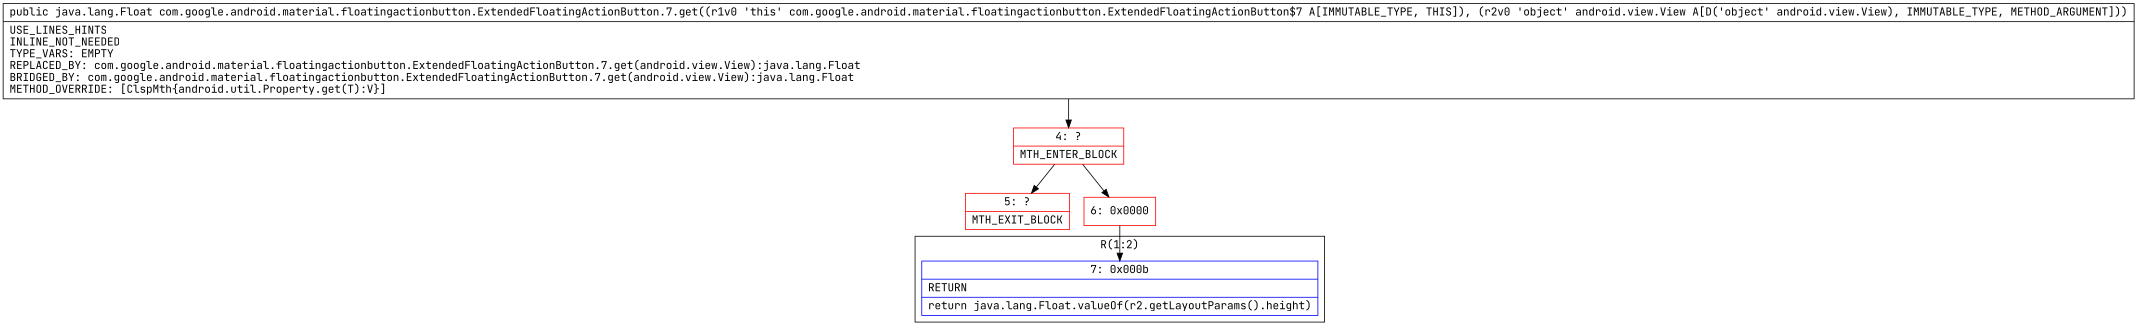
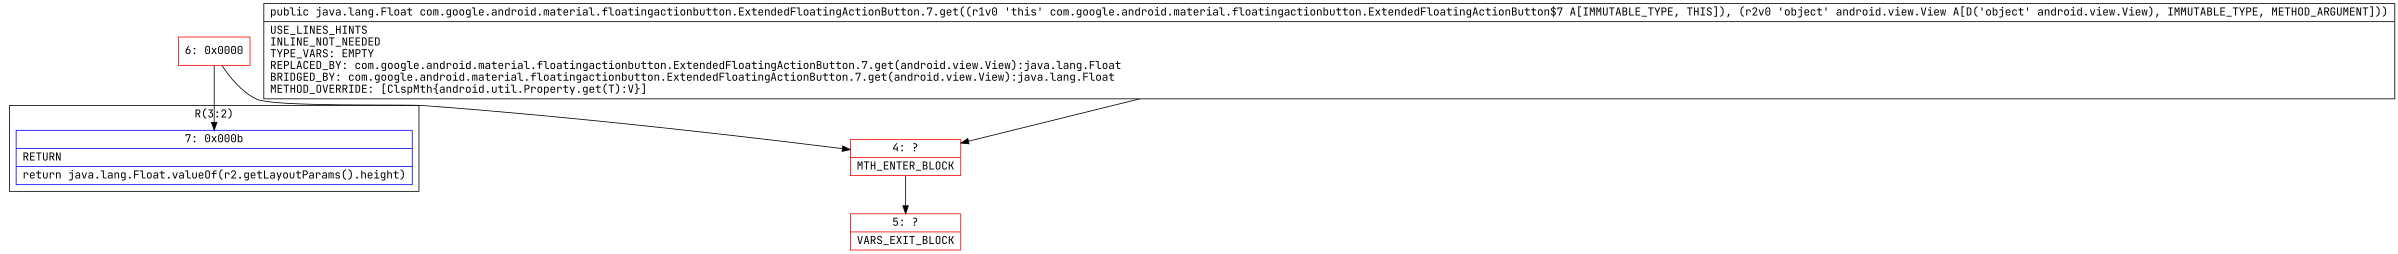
(1093, 178) -> (526, 114)
(1017, 220) -> (906, 241)
(1120, 245) -> (214, 115)
